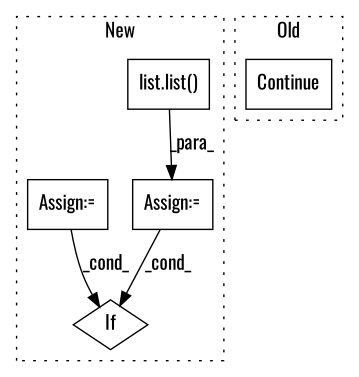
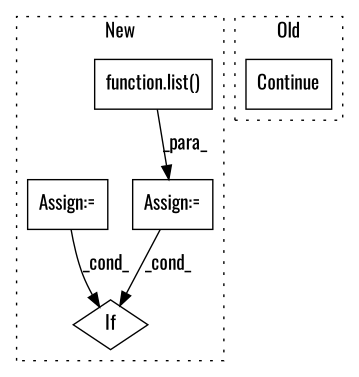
(169, 84) -> (153, 84)
